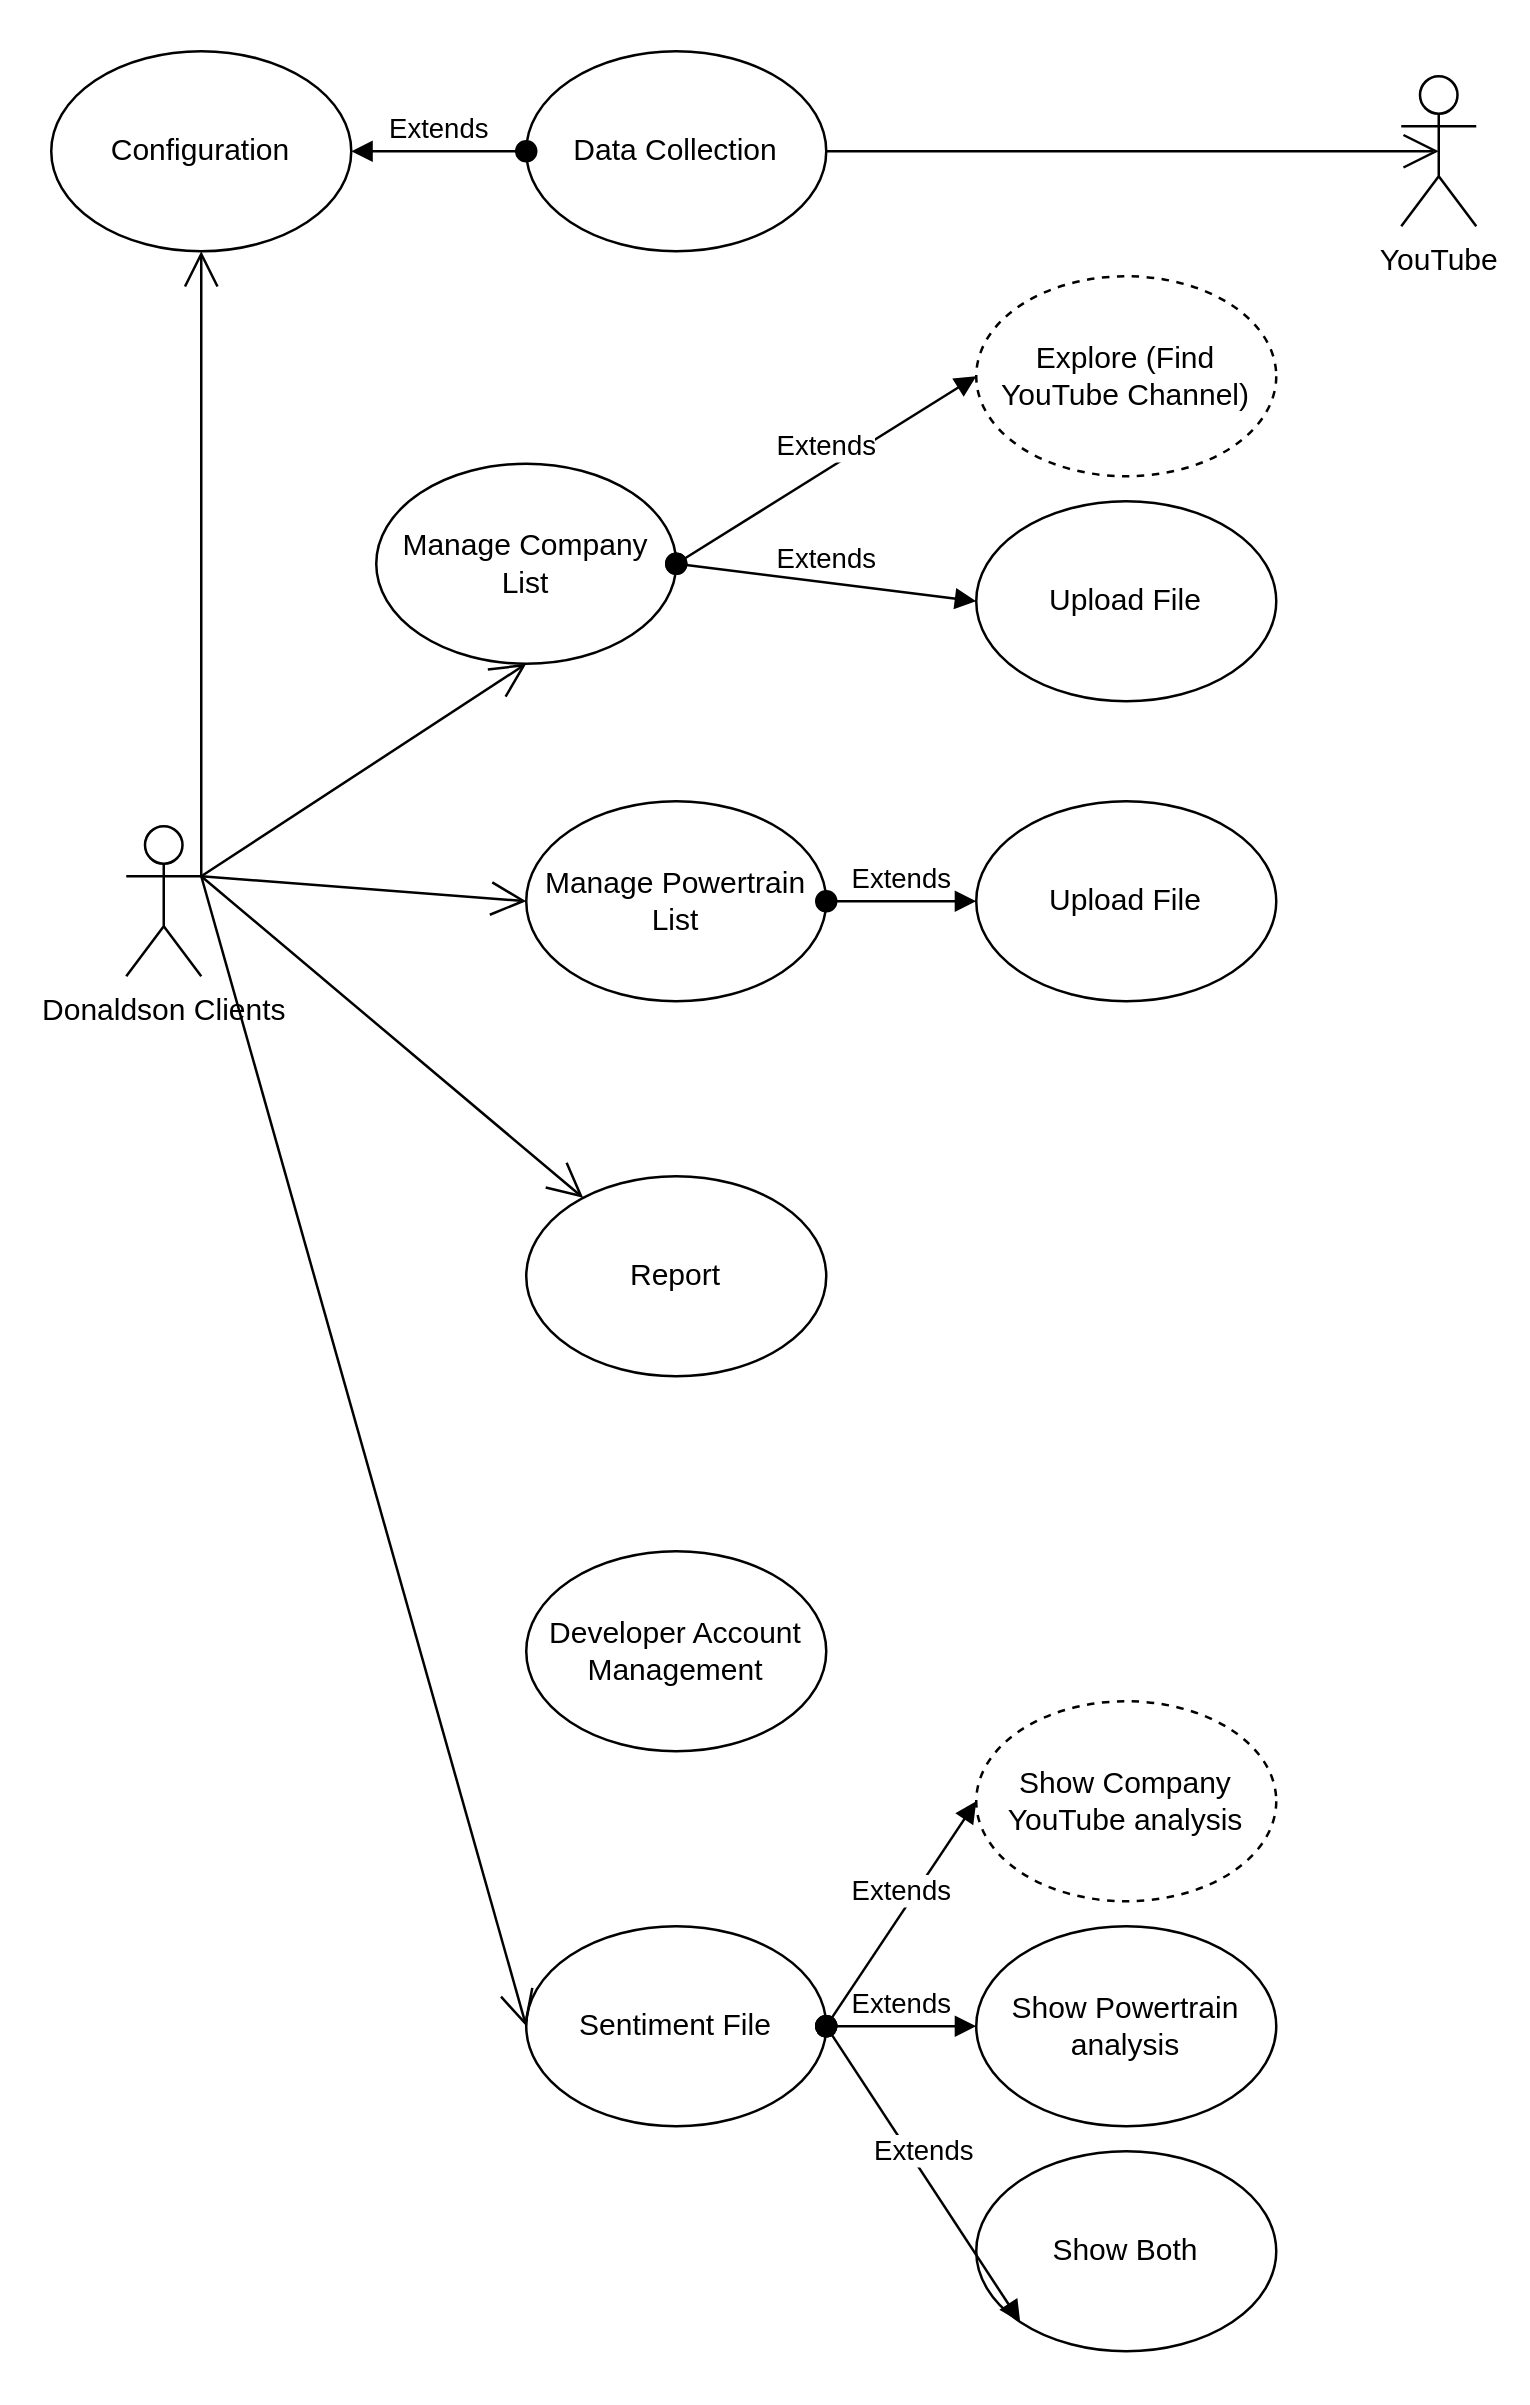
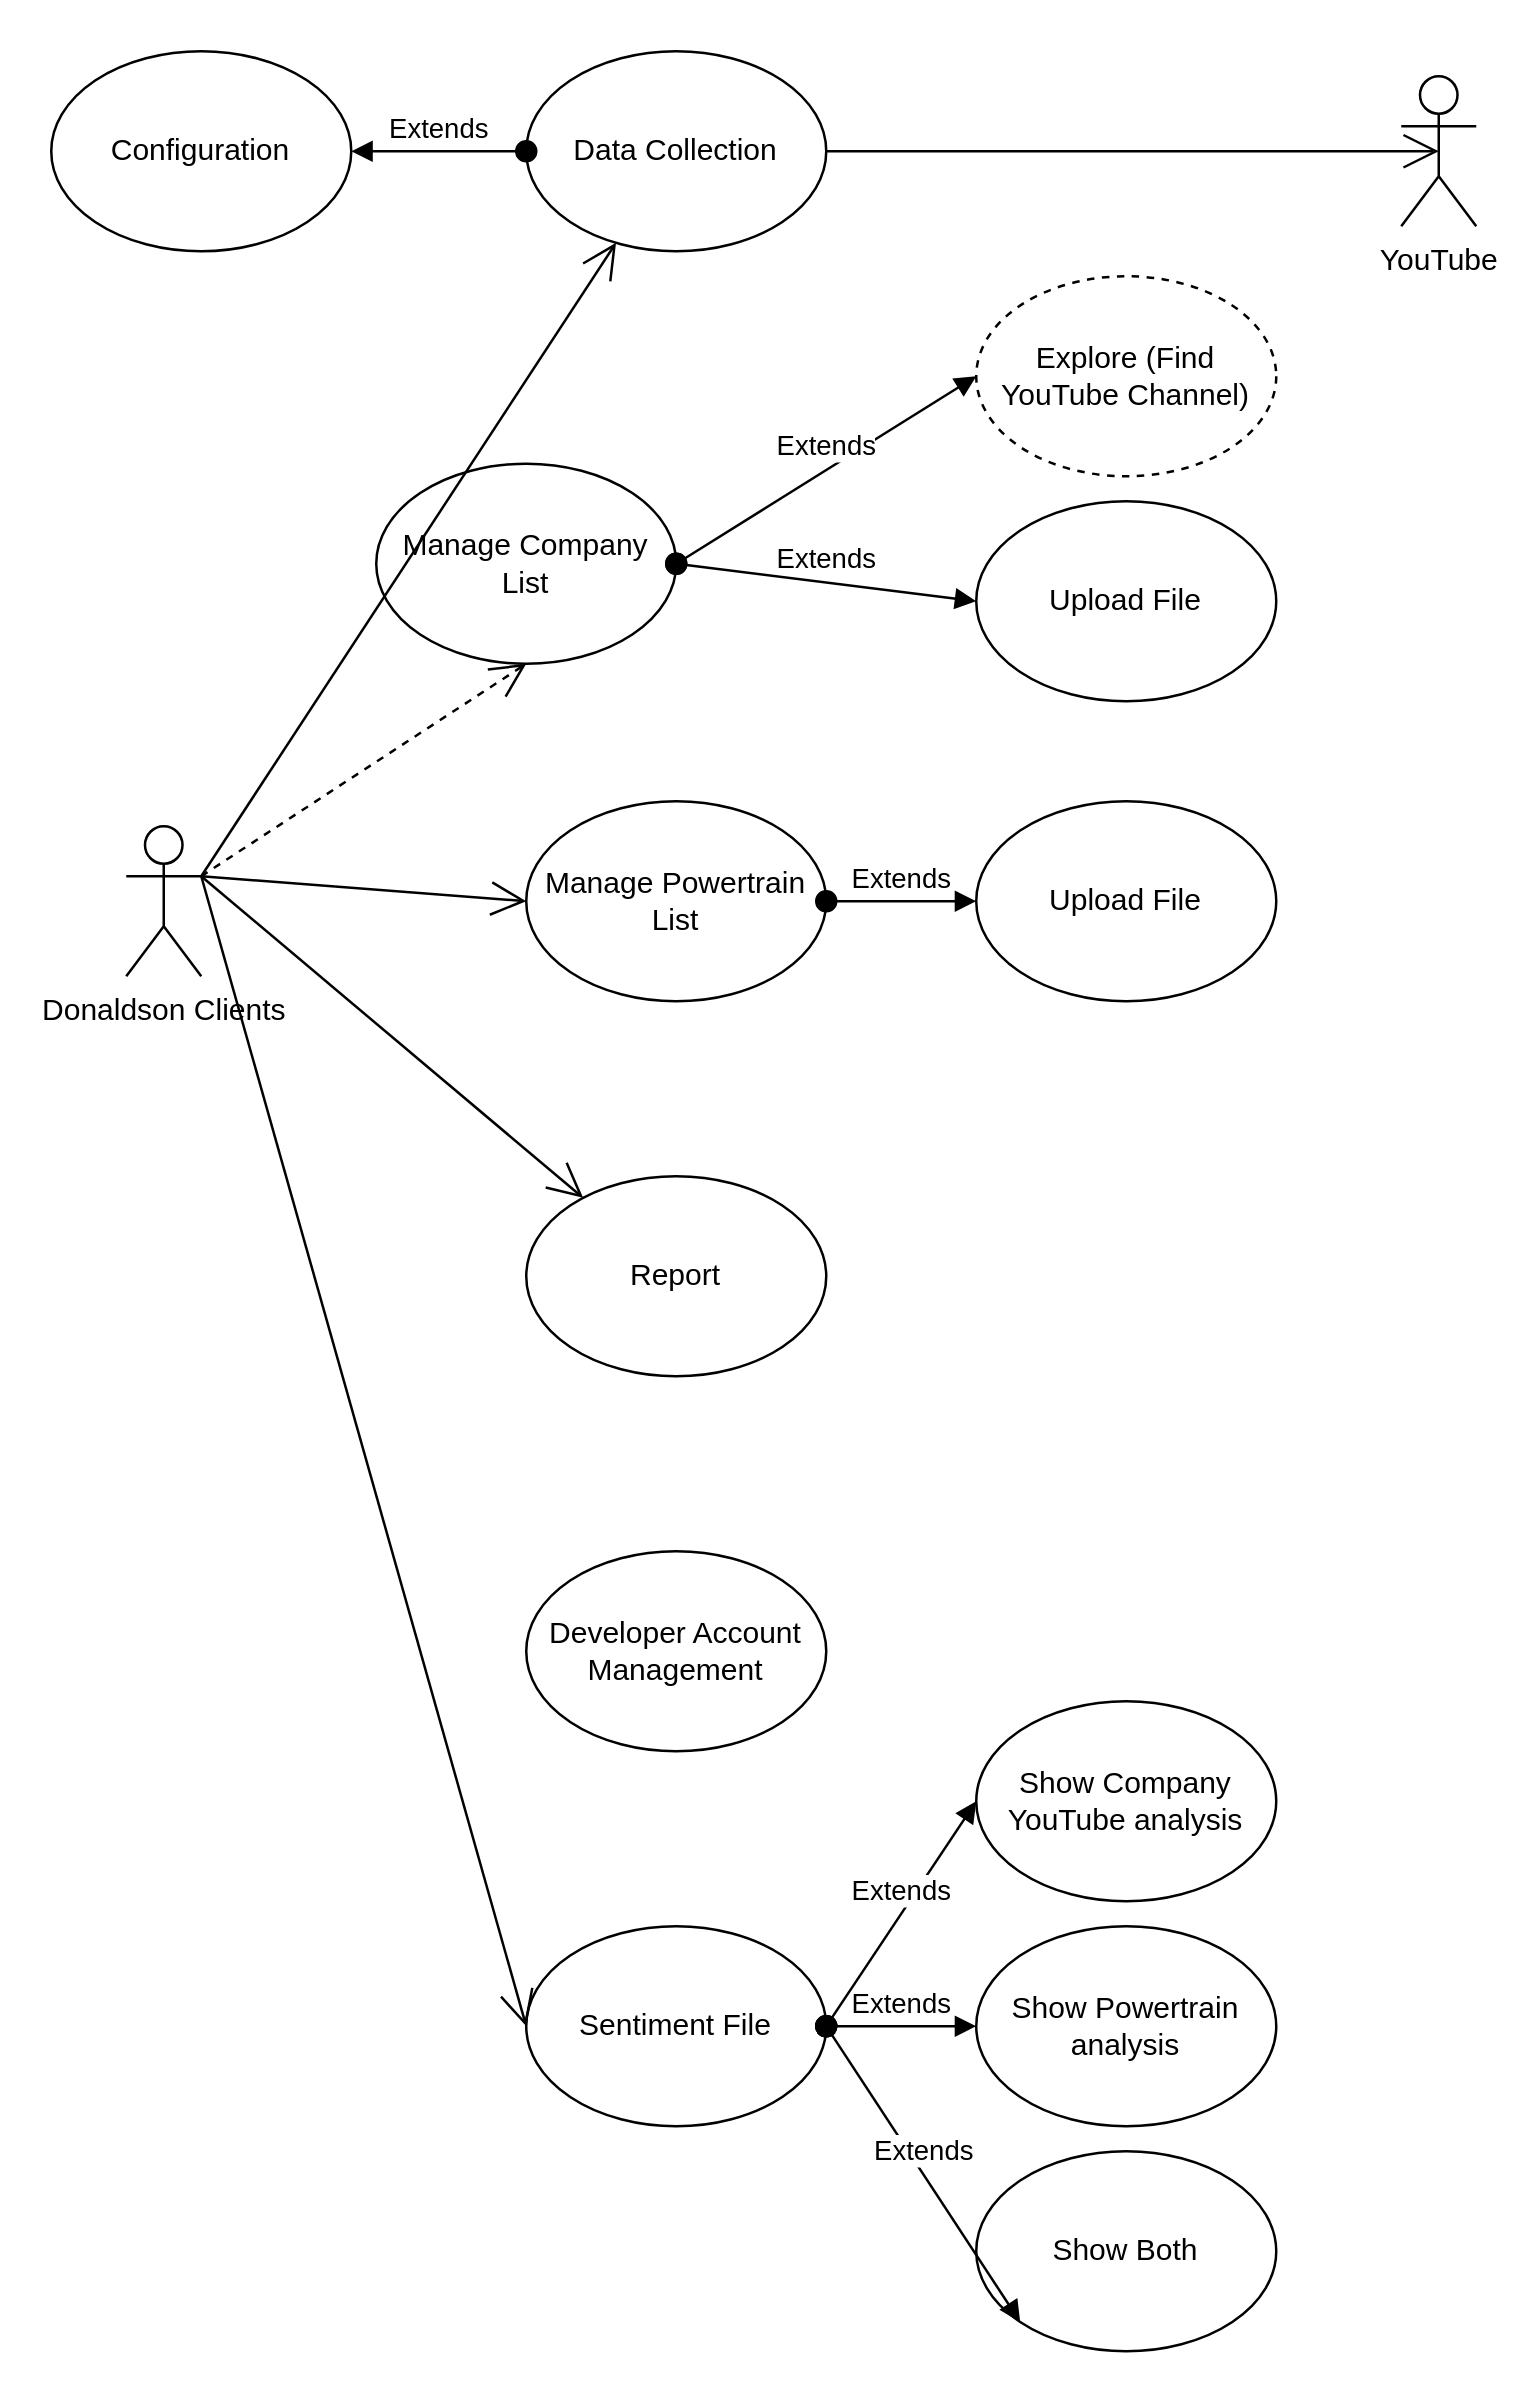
(201, 564) -> (410, 557)
(362, 771) -> (362, 771)
(1126, 1801) -> (1126, 1801)
